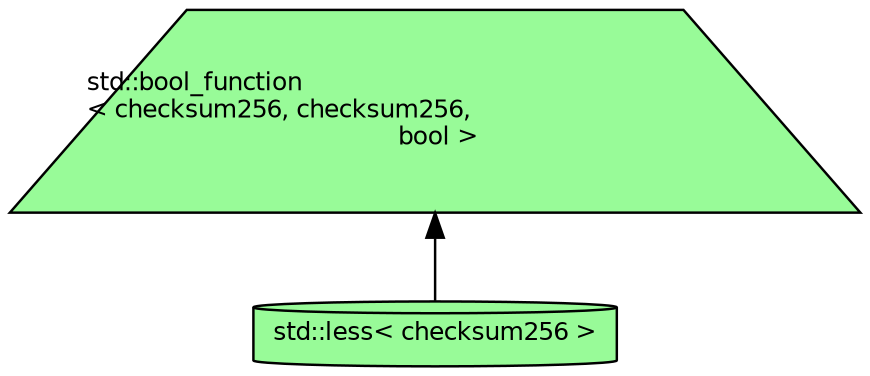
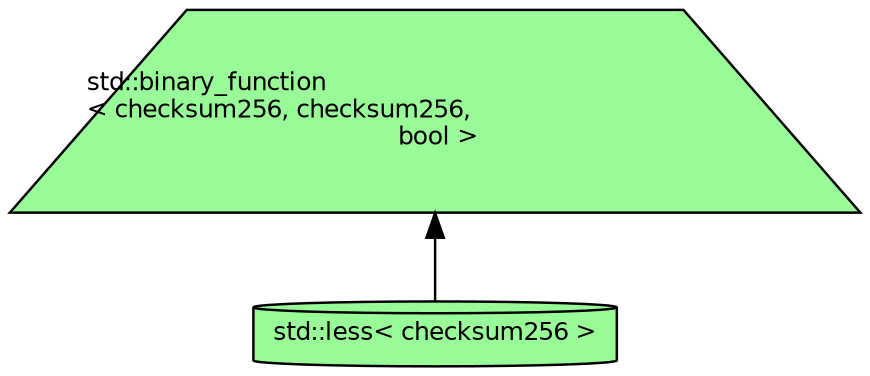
(435, 111) -> (435, 111)
